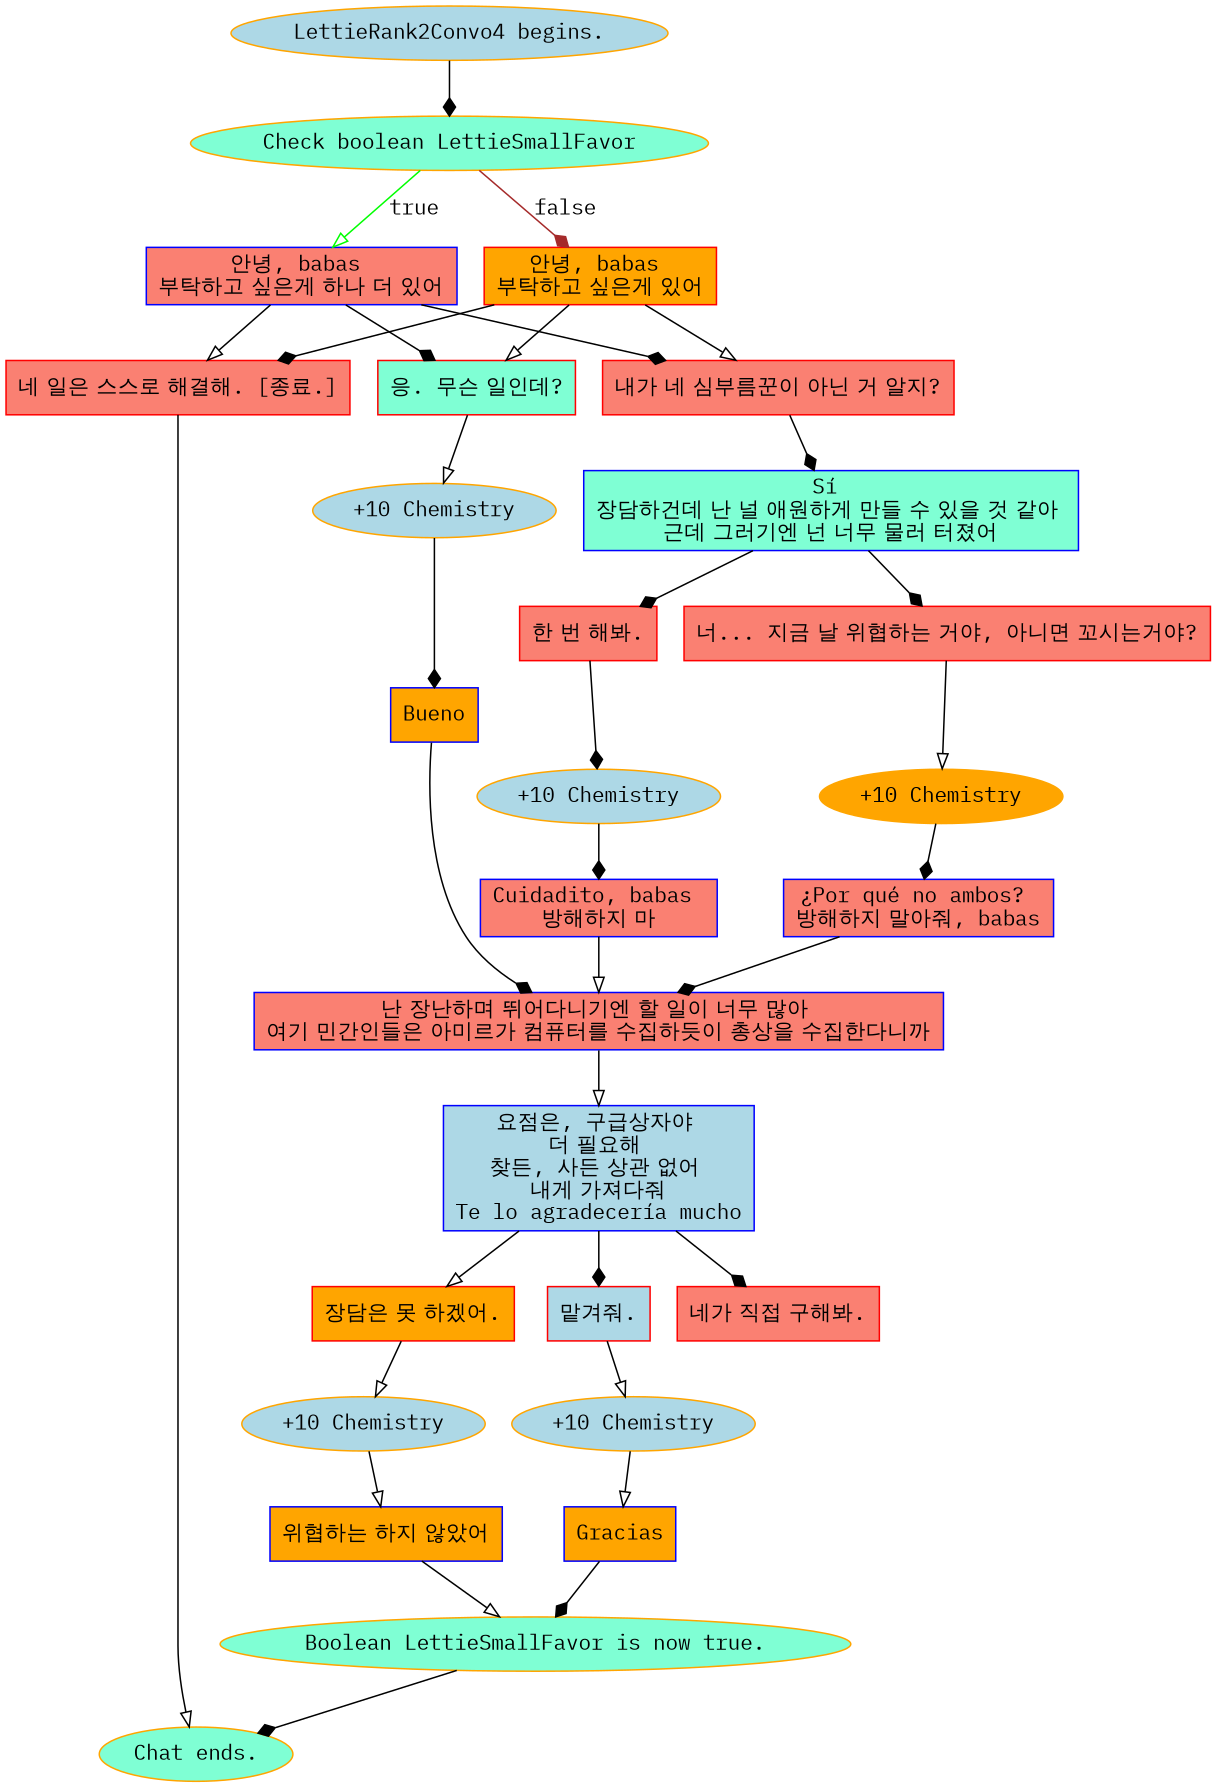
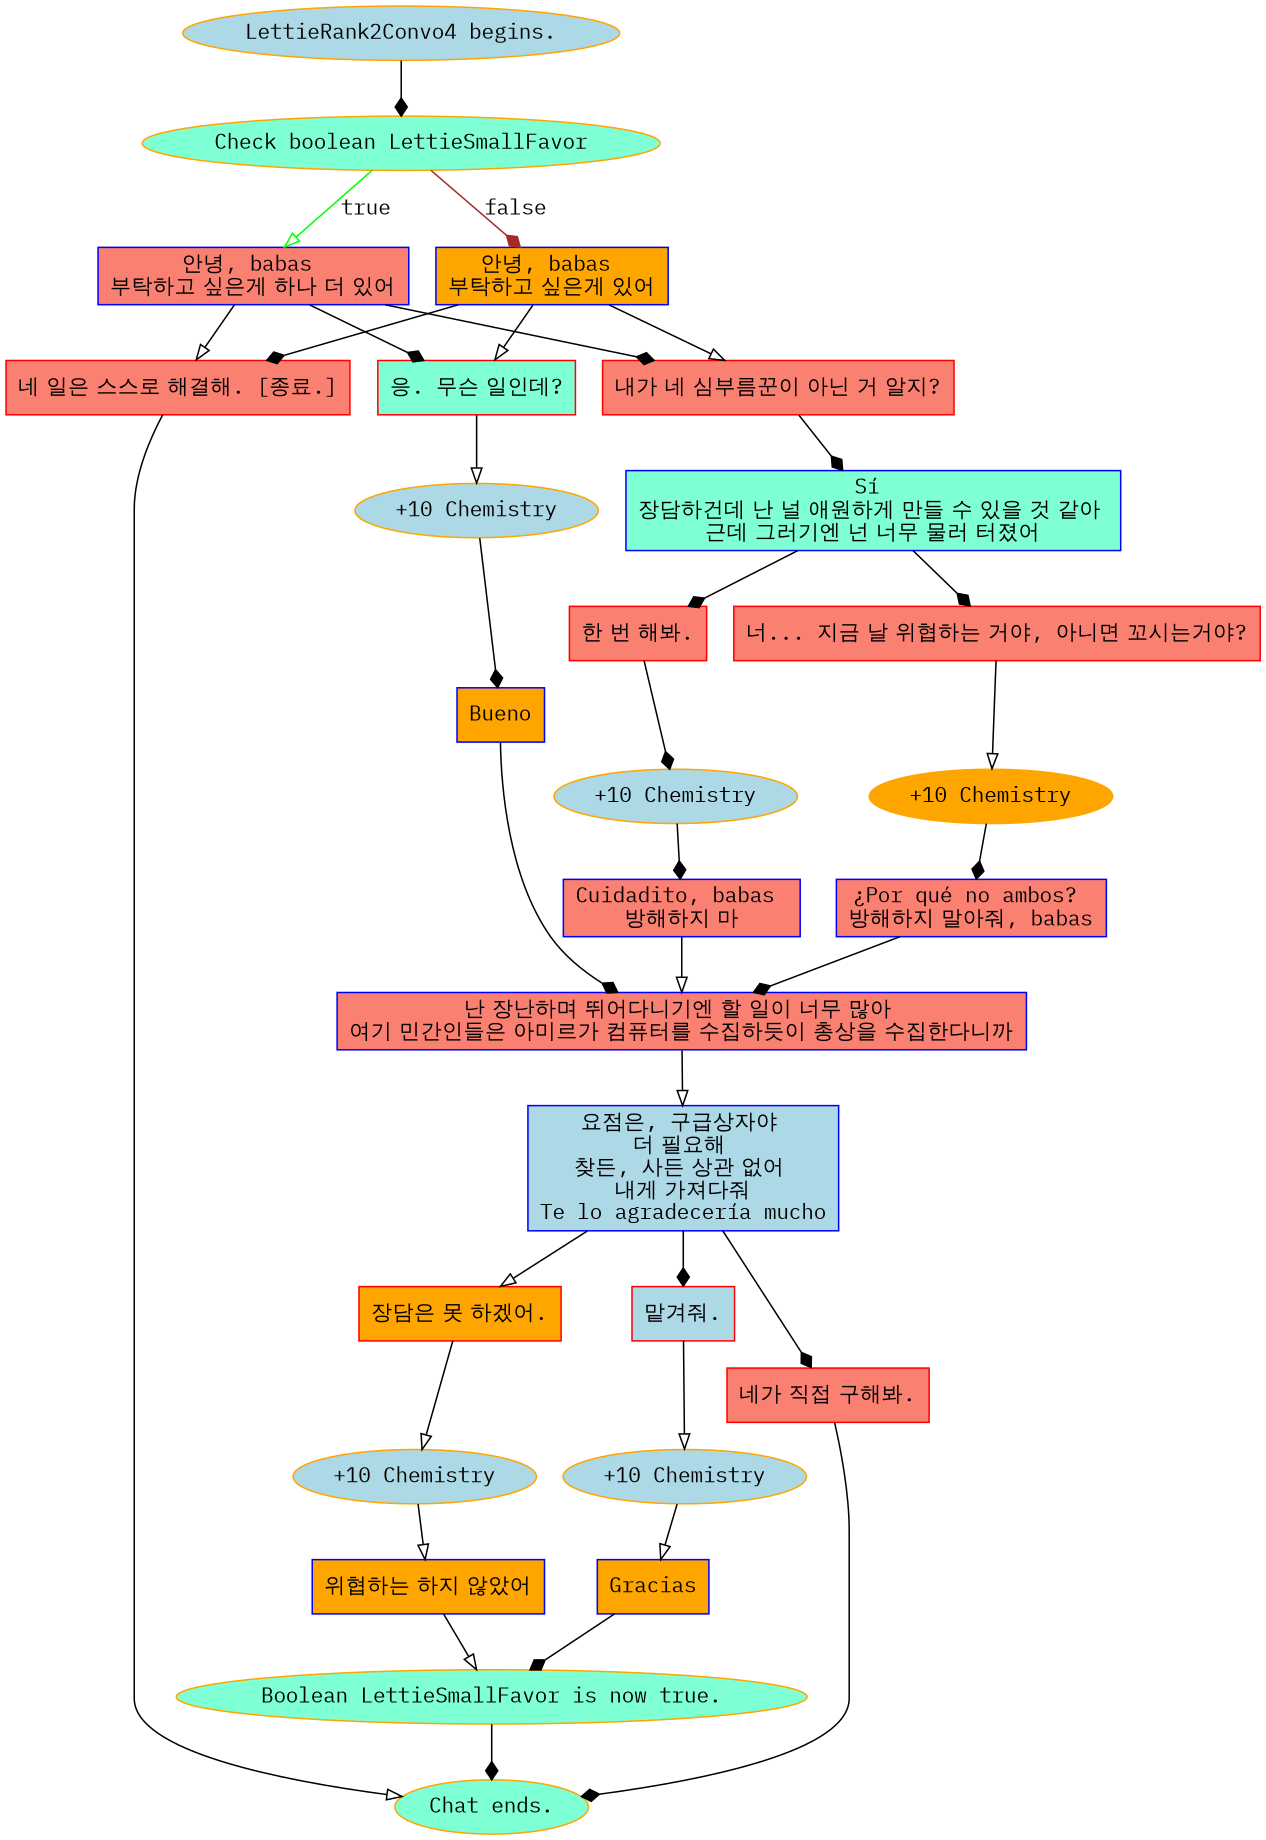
(600, 276) -> (552, 276)
none -> (849, 1699)
